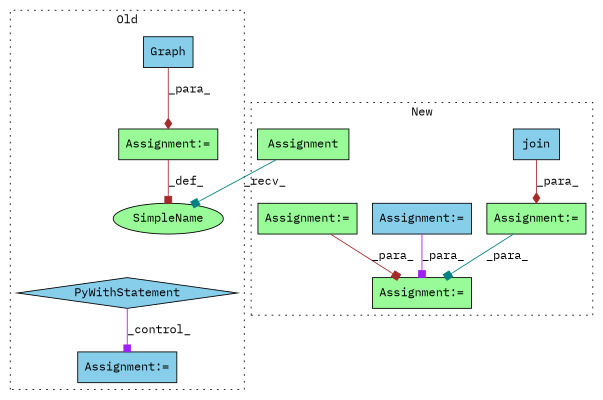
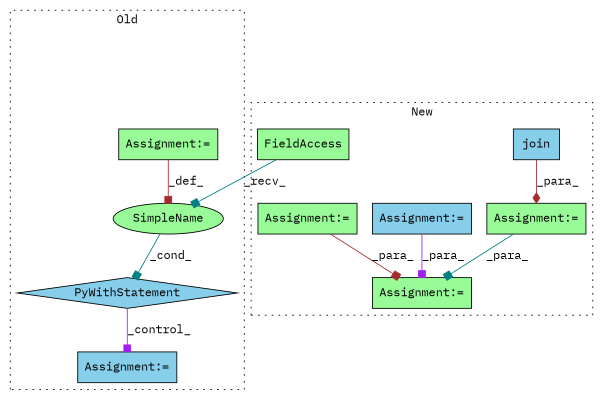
(168, 52) -> none
(303, 144) -> (303, 144)
none -> (150, 252)
